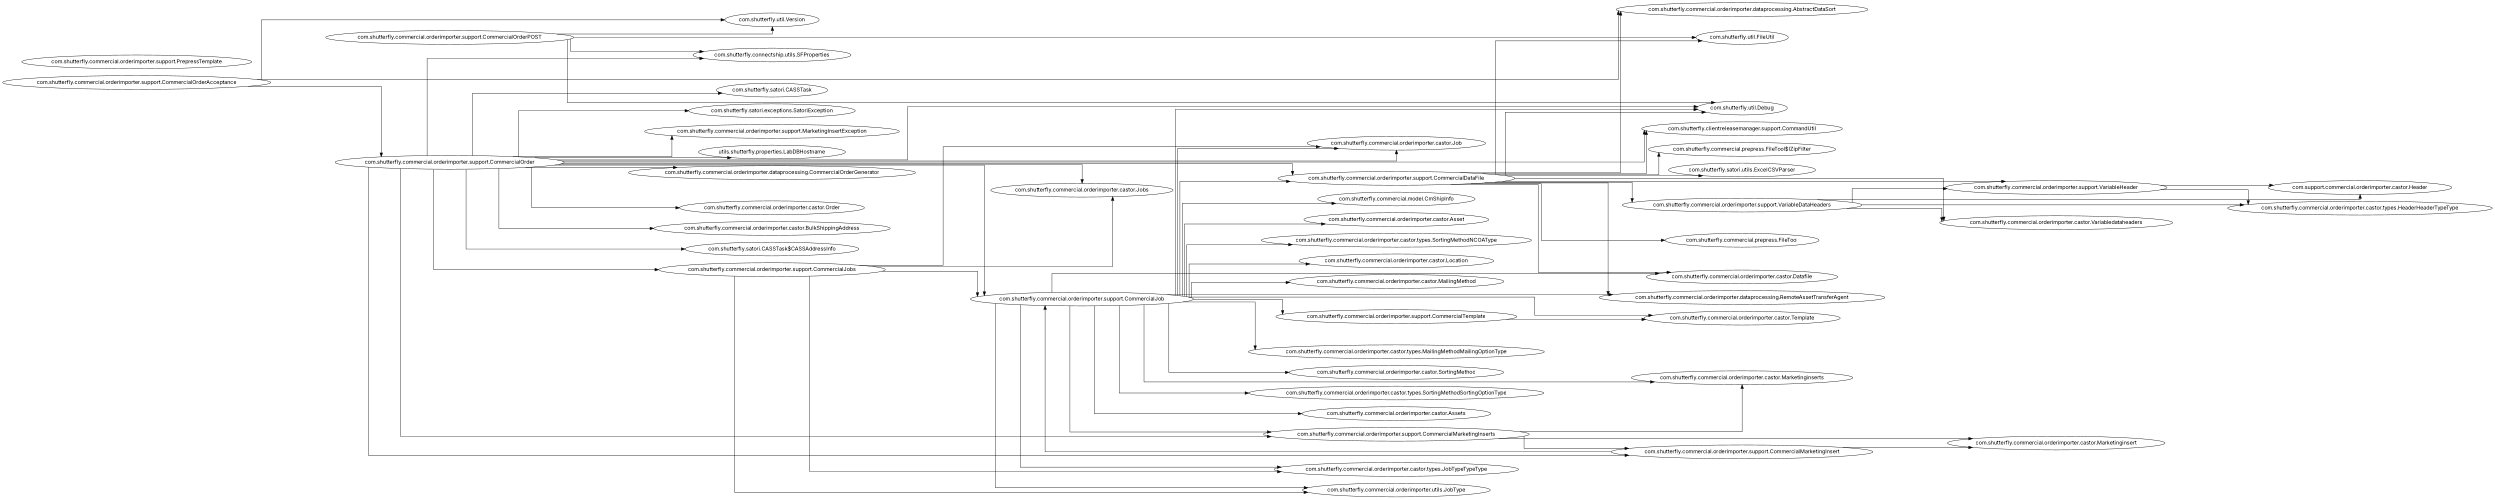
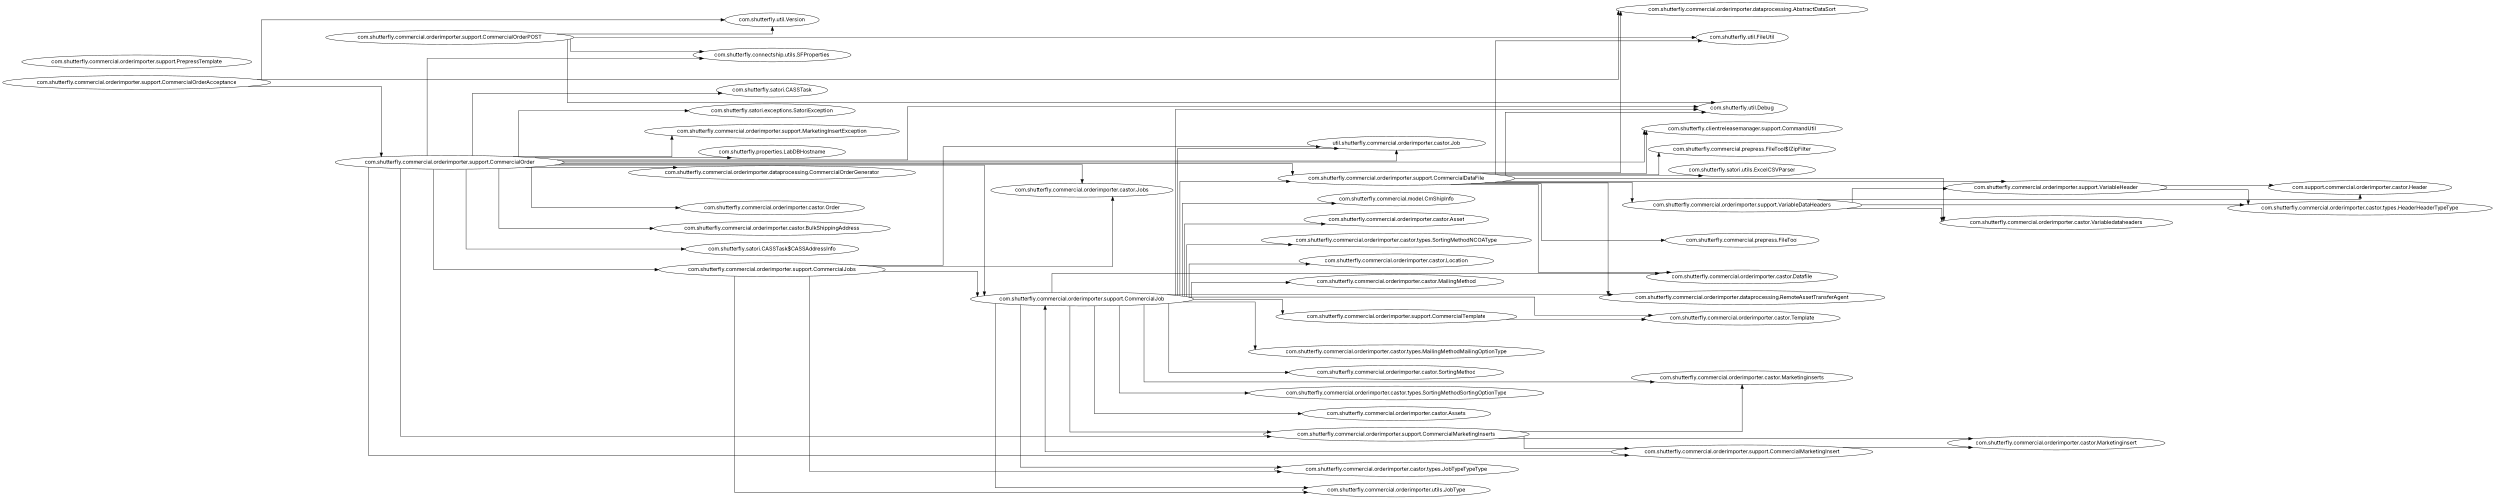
(1396, 143) -> (1396, 143)
(772, 152) -> (772, 152)
